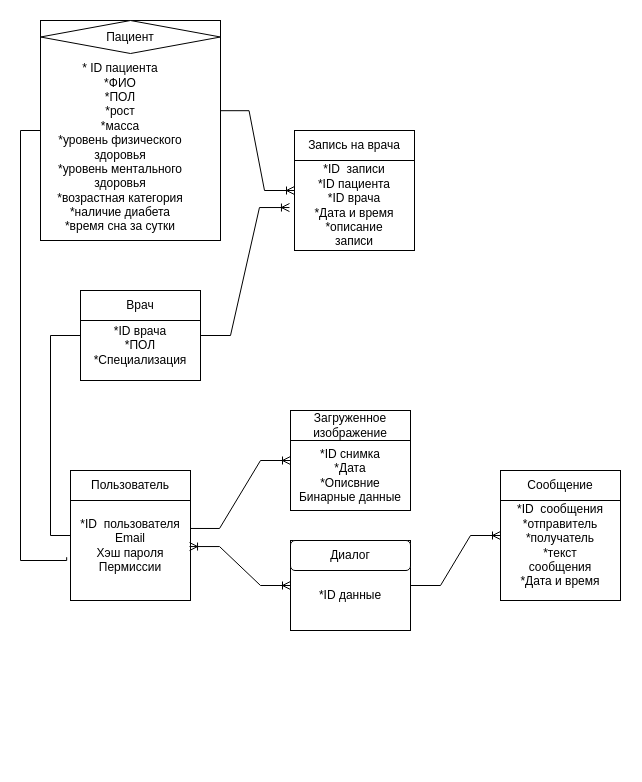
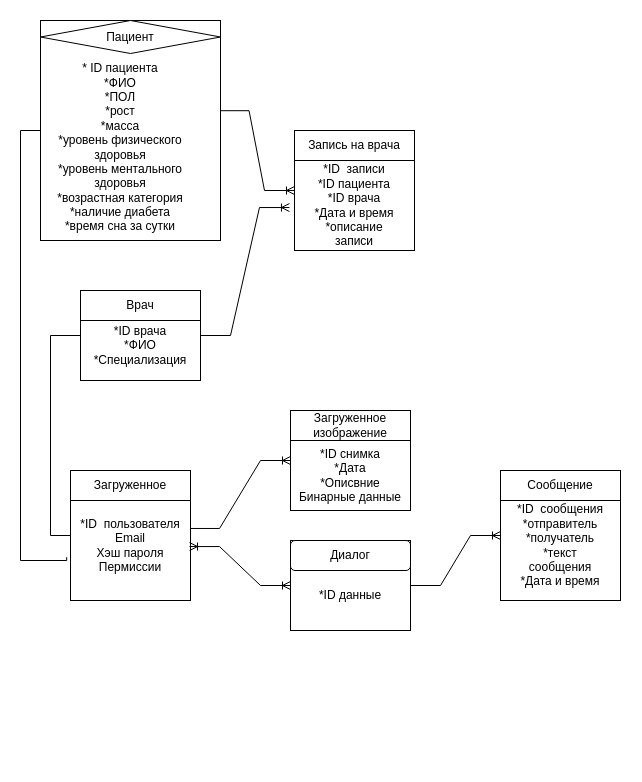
(141, 346) -> (141, 346)
(131, 486) -> (131, 486)
